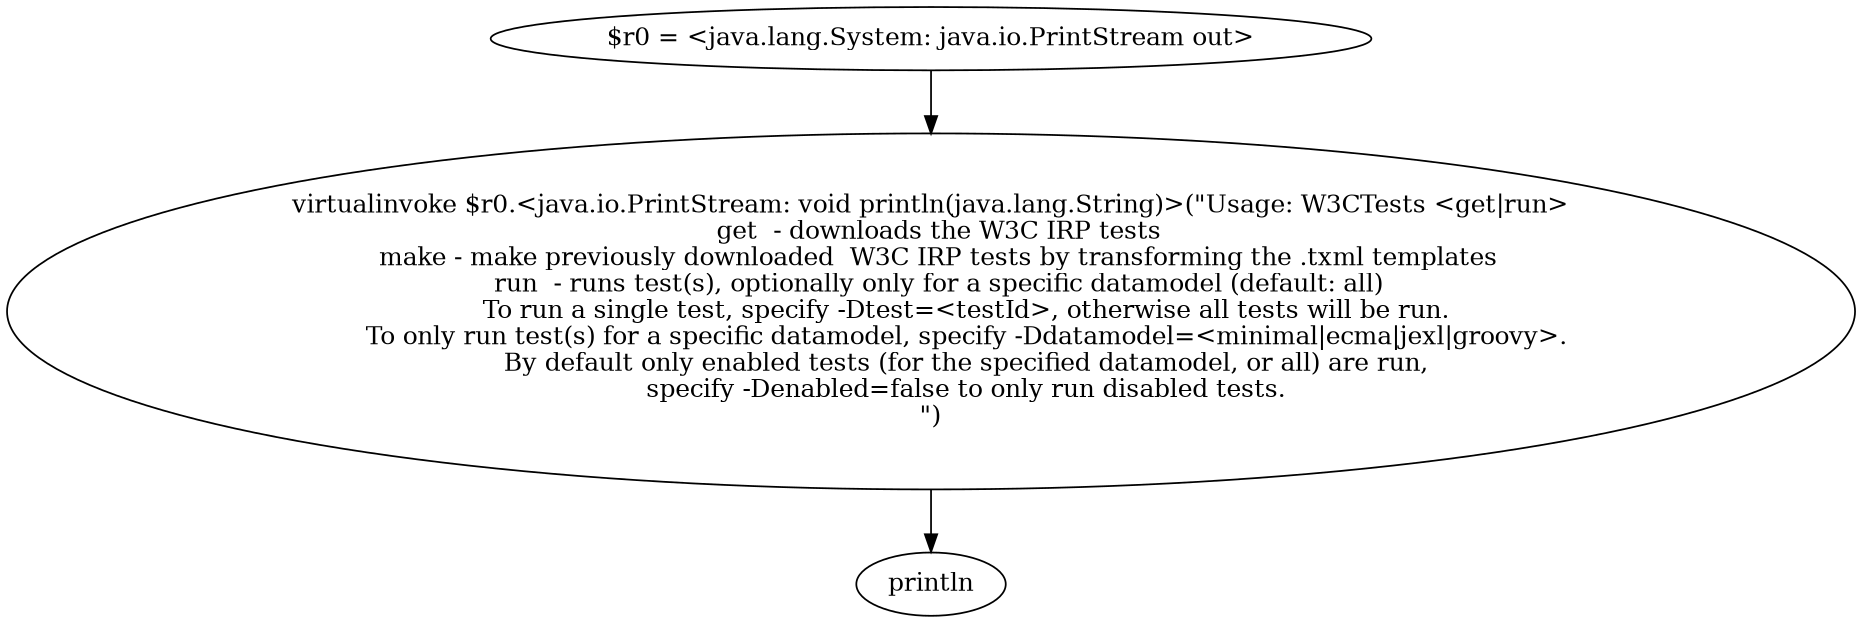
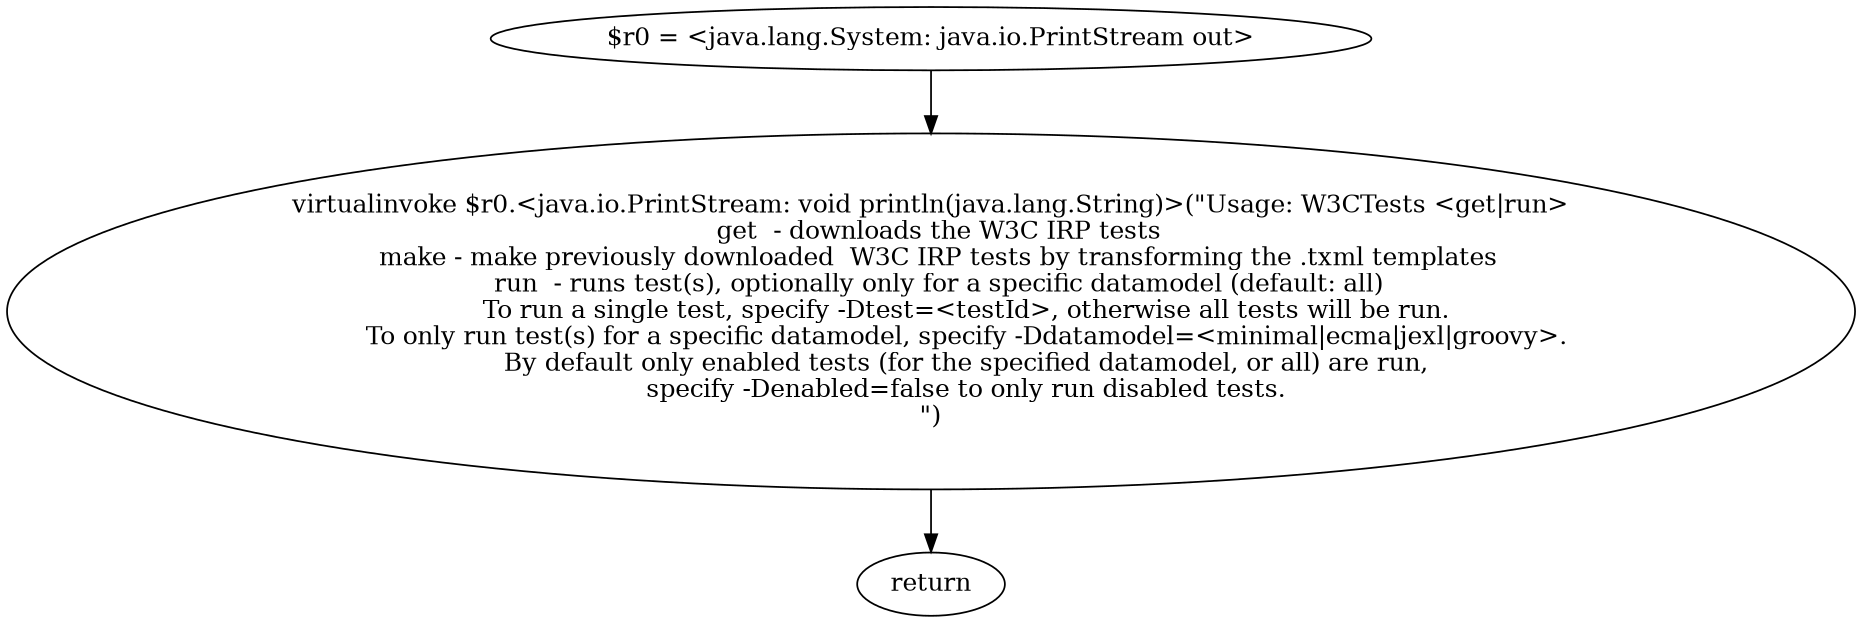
(931, 584) -> (931, 584)
